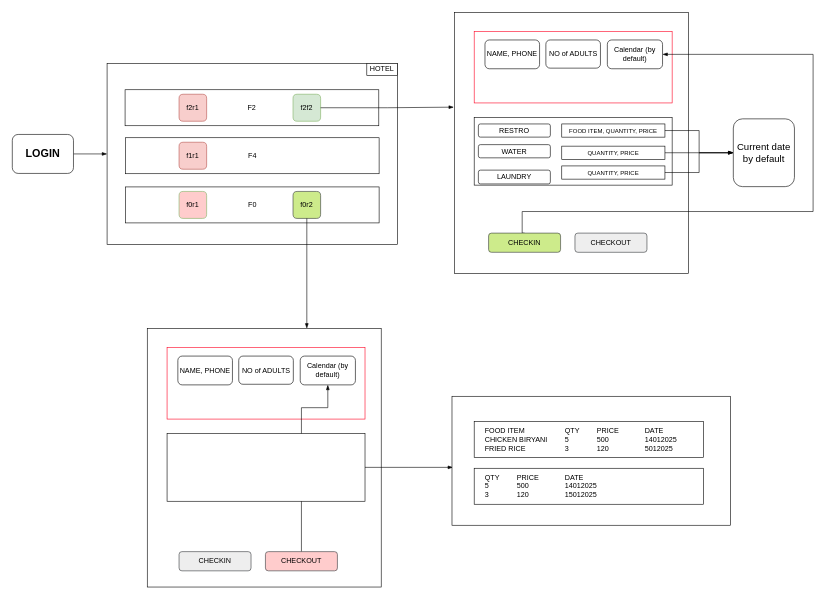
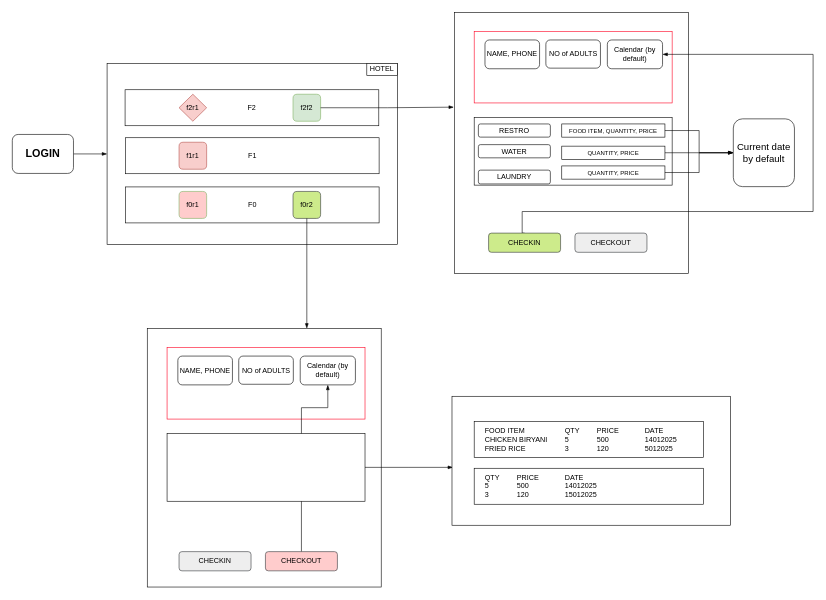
(193, 108) -> (193, 108)
(253, 156) -> (253, 156)
